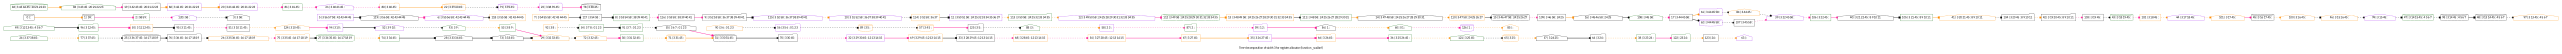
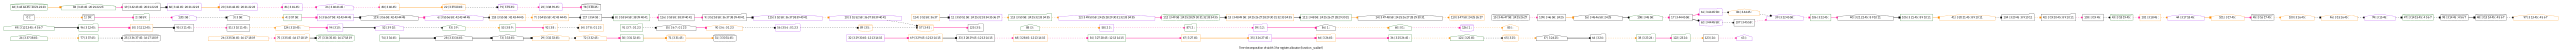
(163, 7) -> (163, 7)
(293, 7) -> (293, 7)
(1695, 15) -> (1695, 15)
(58, 18) -> (58, 18)
none -> (293, 18)
none -> (528, 18)
(906, 18) -> (901, 23)
(1222, 18) -> (1222, 18)
(1488, 18) -> none
(2207, 18) -> (2207, 18)
(591, 28) -> (591, 28)
(611, 28) -> none
(1001, 28) -> none
(528, 33) -> (529, 28)
(700, 33) -> (700, 28)
(184, 38) -> none
(366, 38) -> none
(654, 38) -> (654, 38)
(788, 38) -> none
(1107, 38) -> (1107, 38)
(1727, 38) -> (1727, 38)
